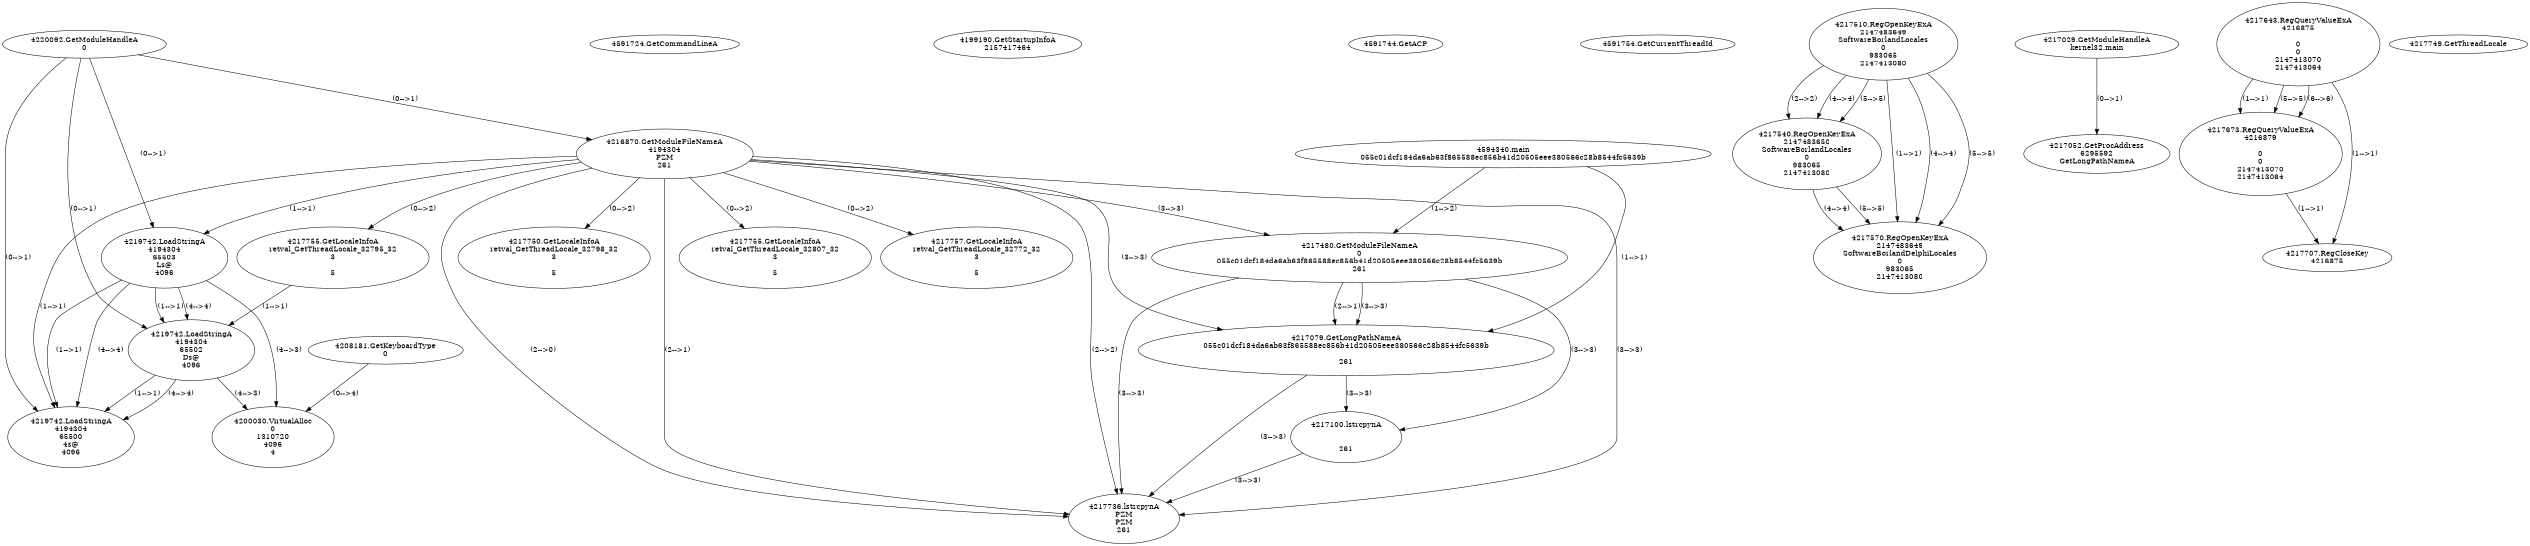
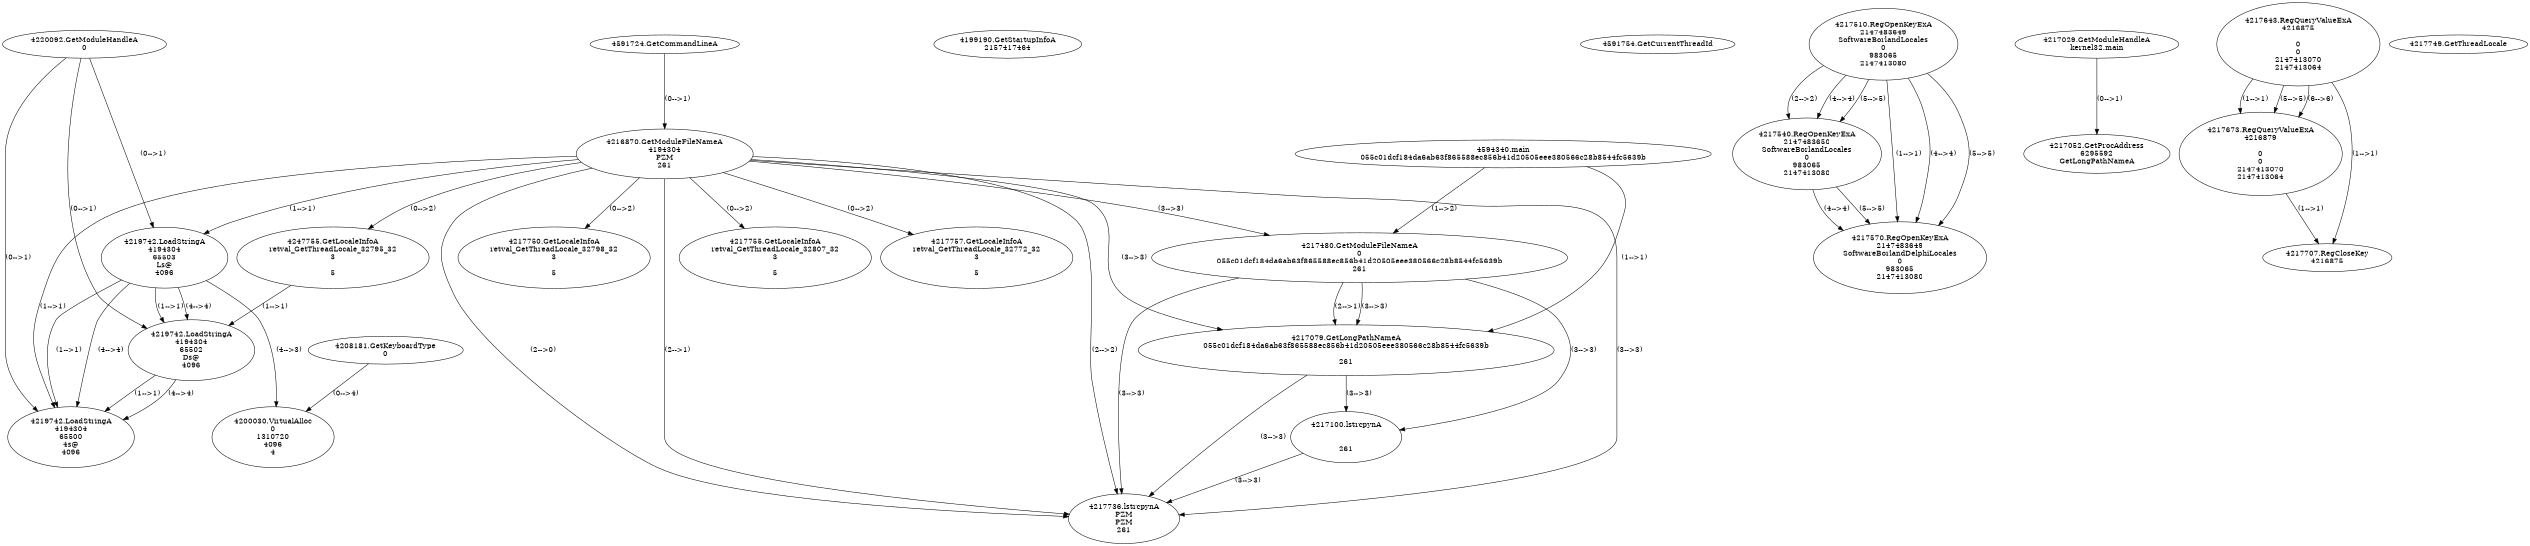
(1396, 44) -> none
(362, 97) -> (665, 89)
(333, 258) -> (333, 258)
(230, 392) -> none
